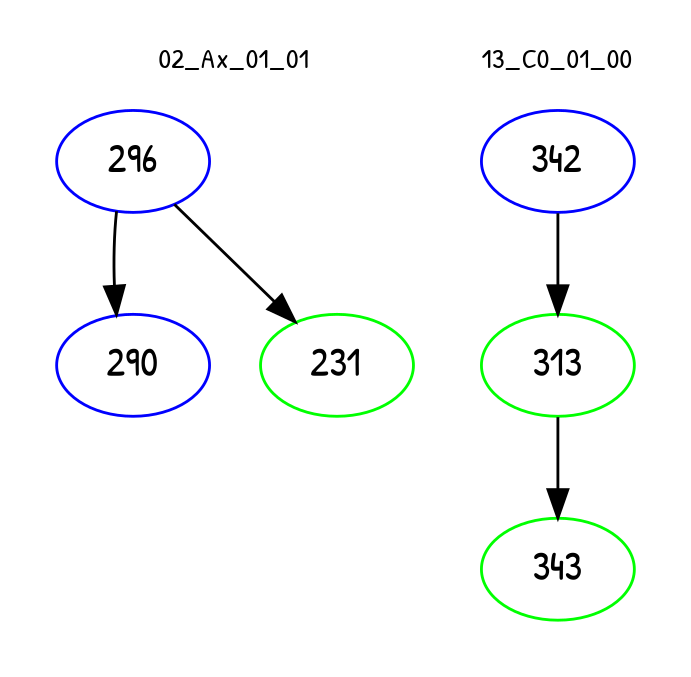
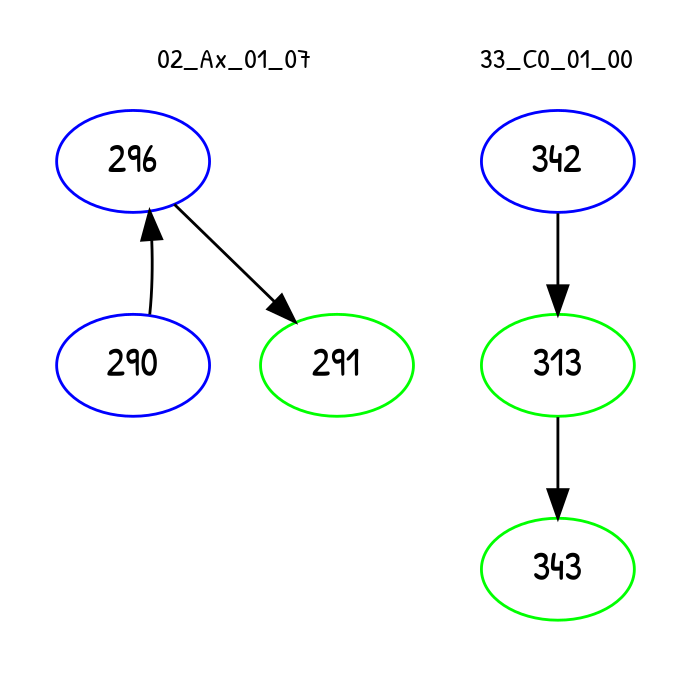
(235, 61) -> (235, 61)
(558, 61) -> (558, 61)
(114, 249) -> (152, 277)
(337, 365) -> (337, 365)
